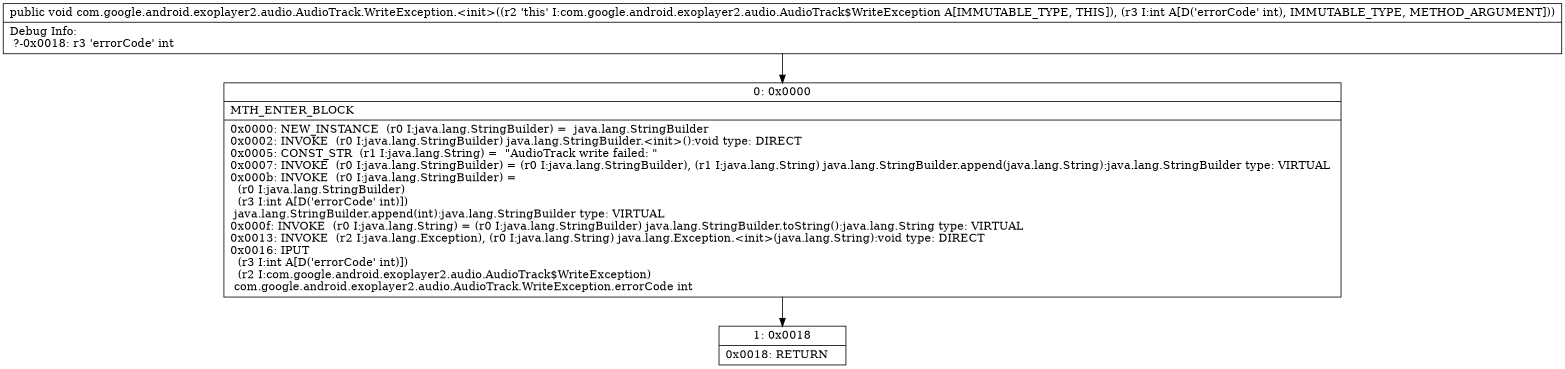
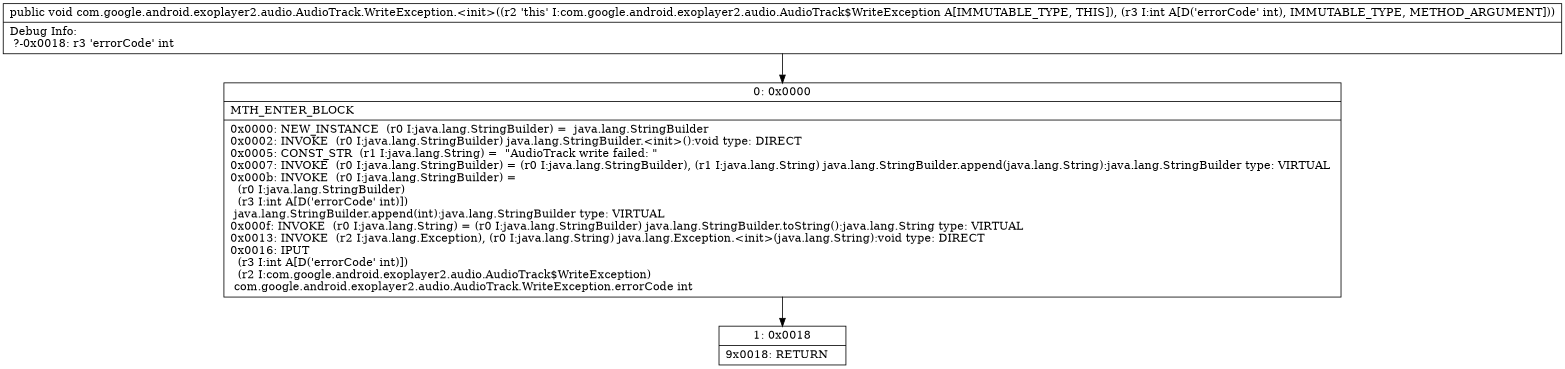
(782, 355) -> (782, 355)
